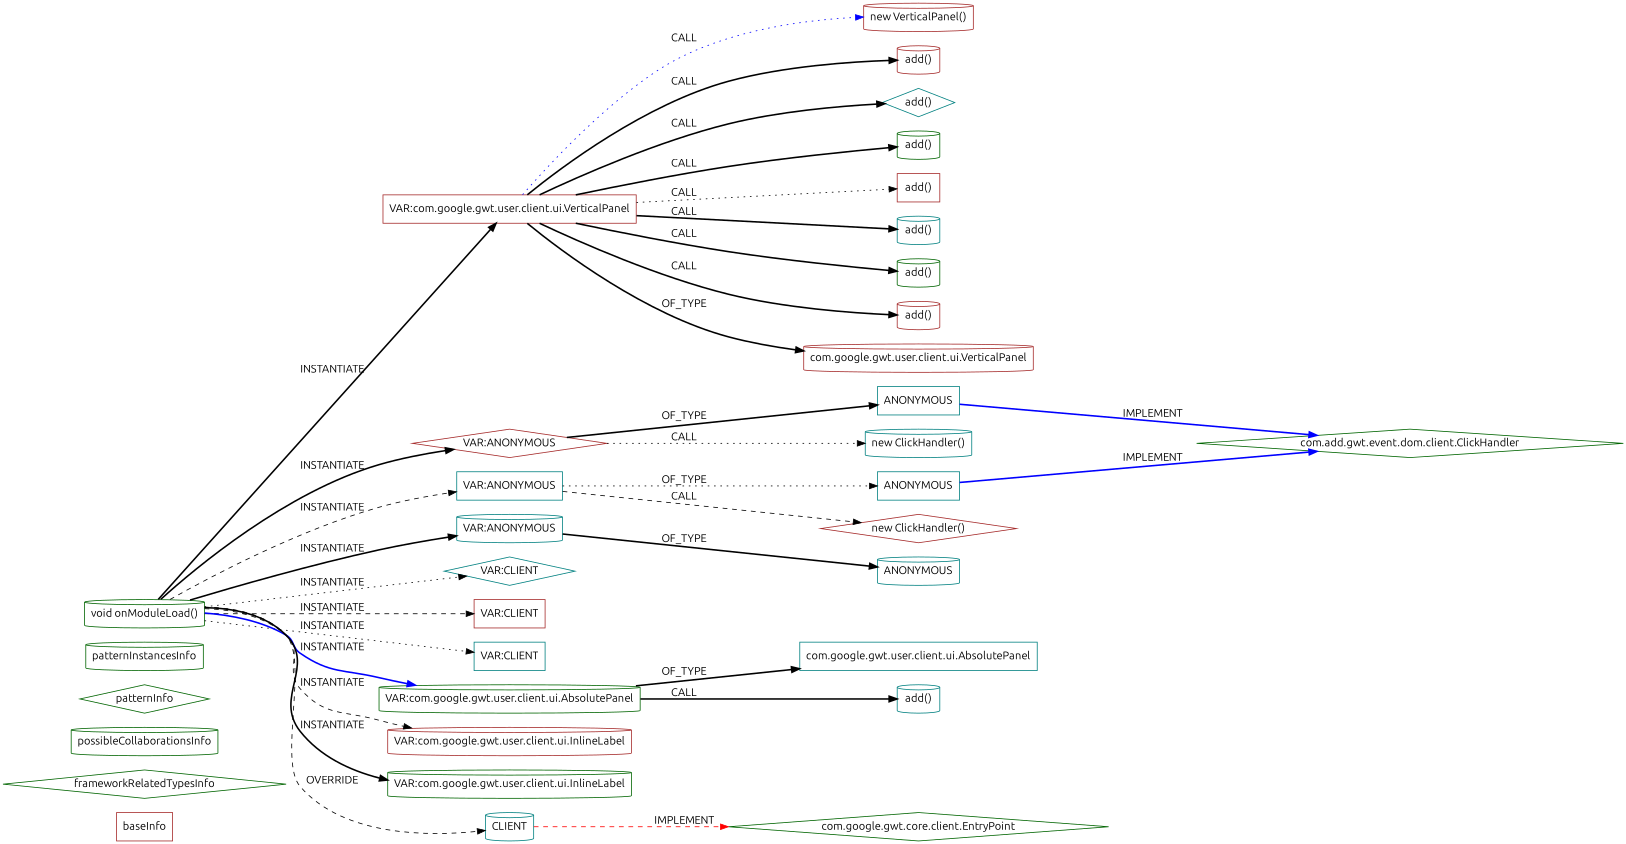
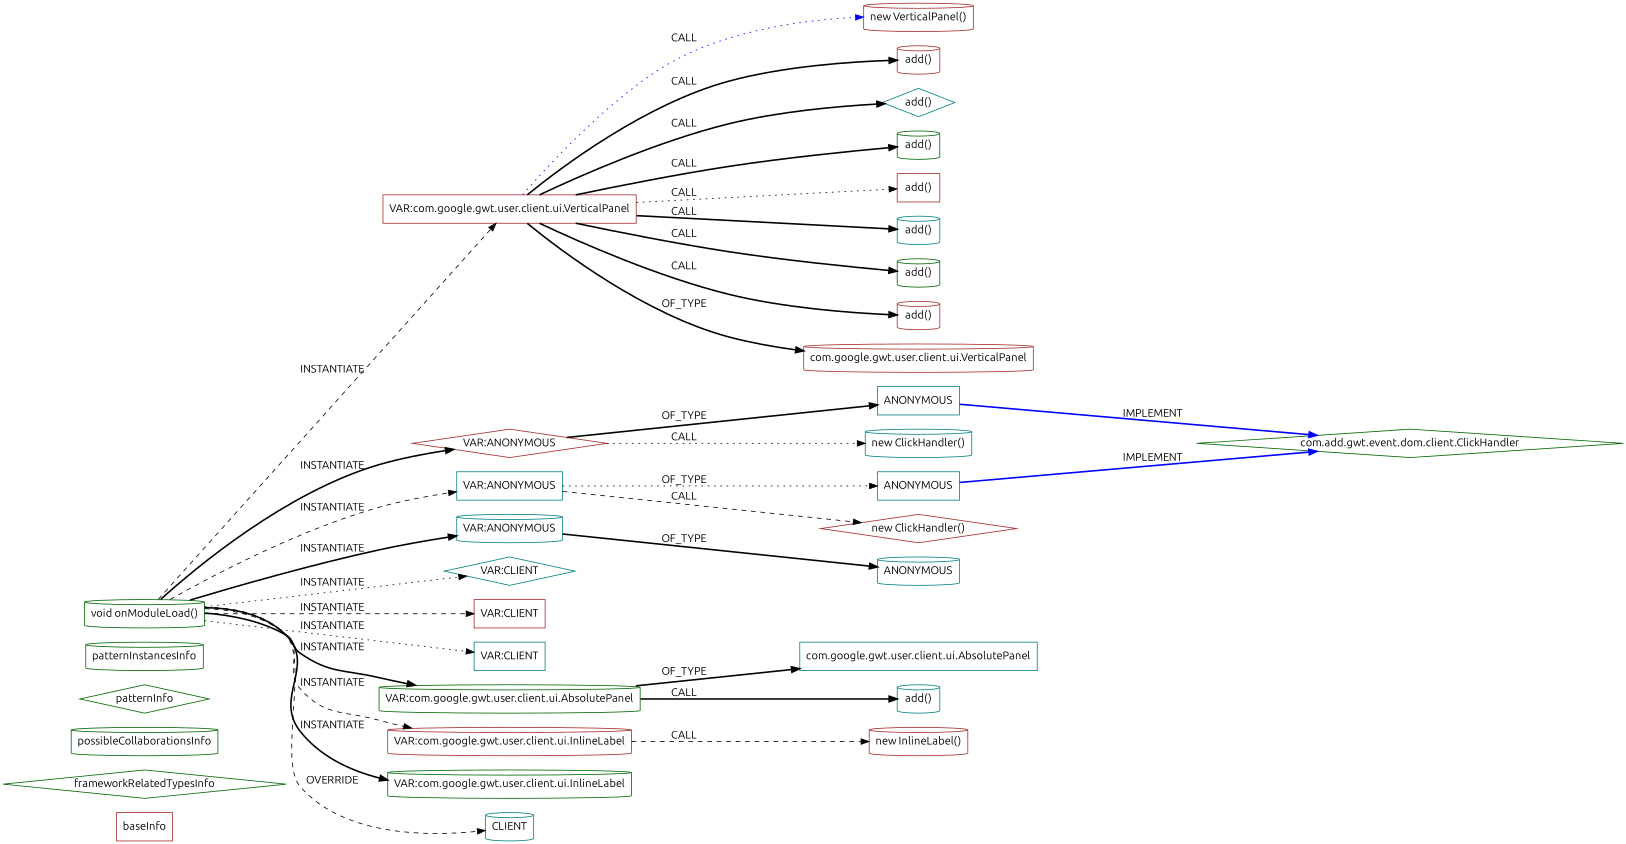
(324, 414) -> (324, 414)
(302, 654) -> (302, 654)
none -> (919, 742)
(919, 827) -> none
